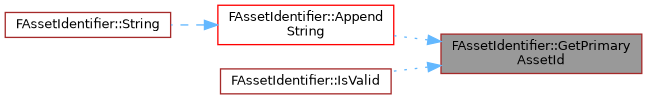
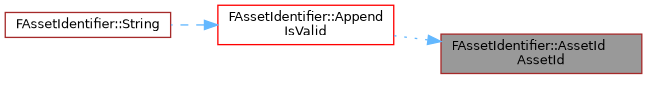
(306, 25) -> (306, 25)
(541, 54) -> (541, 54)
(306, 81) -> none
